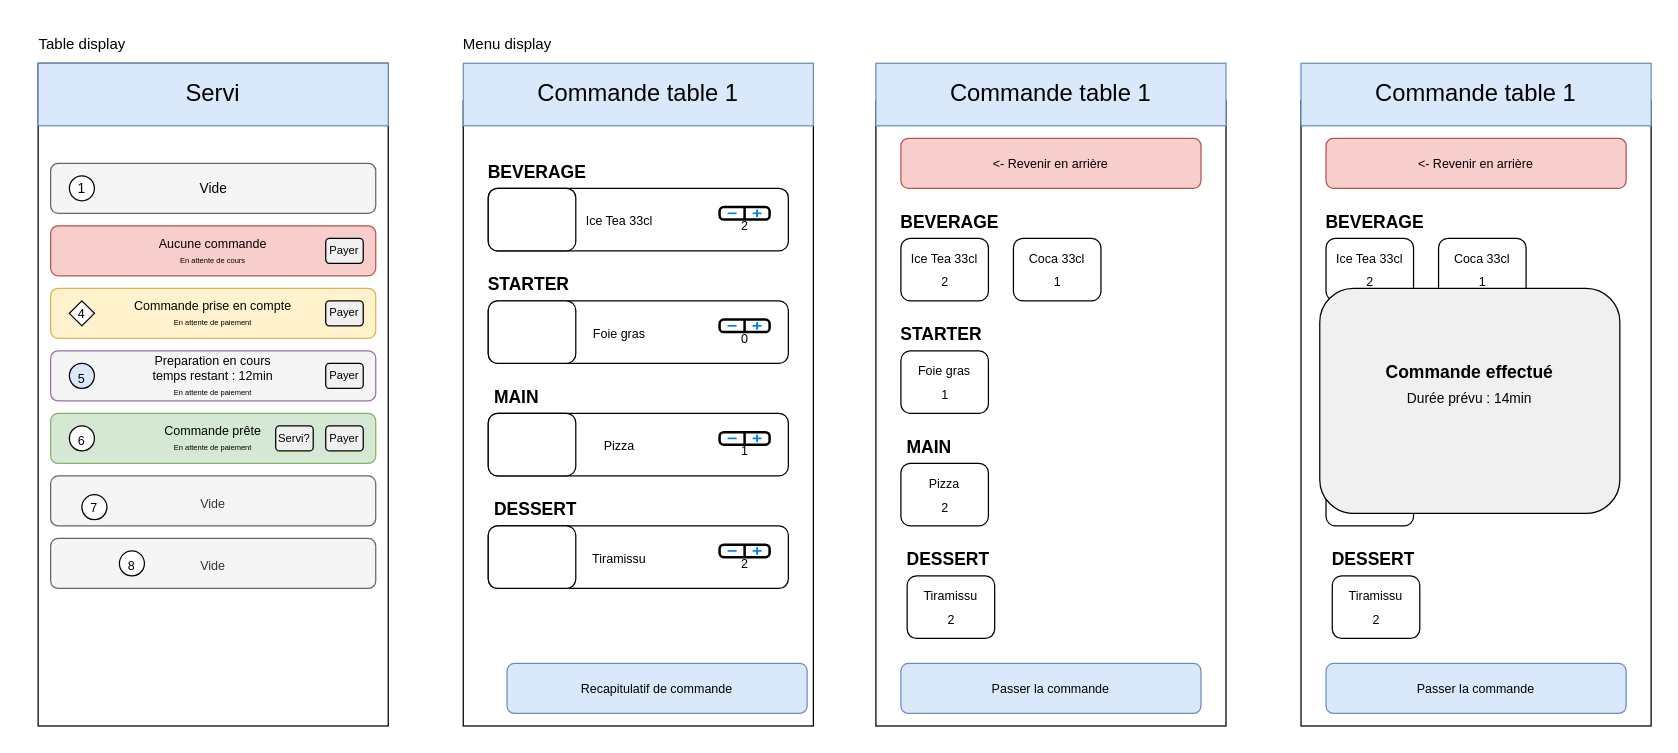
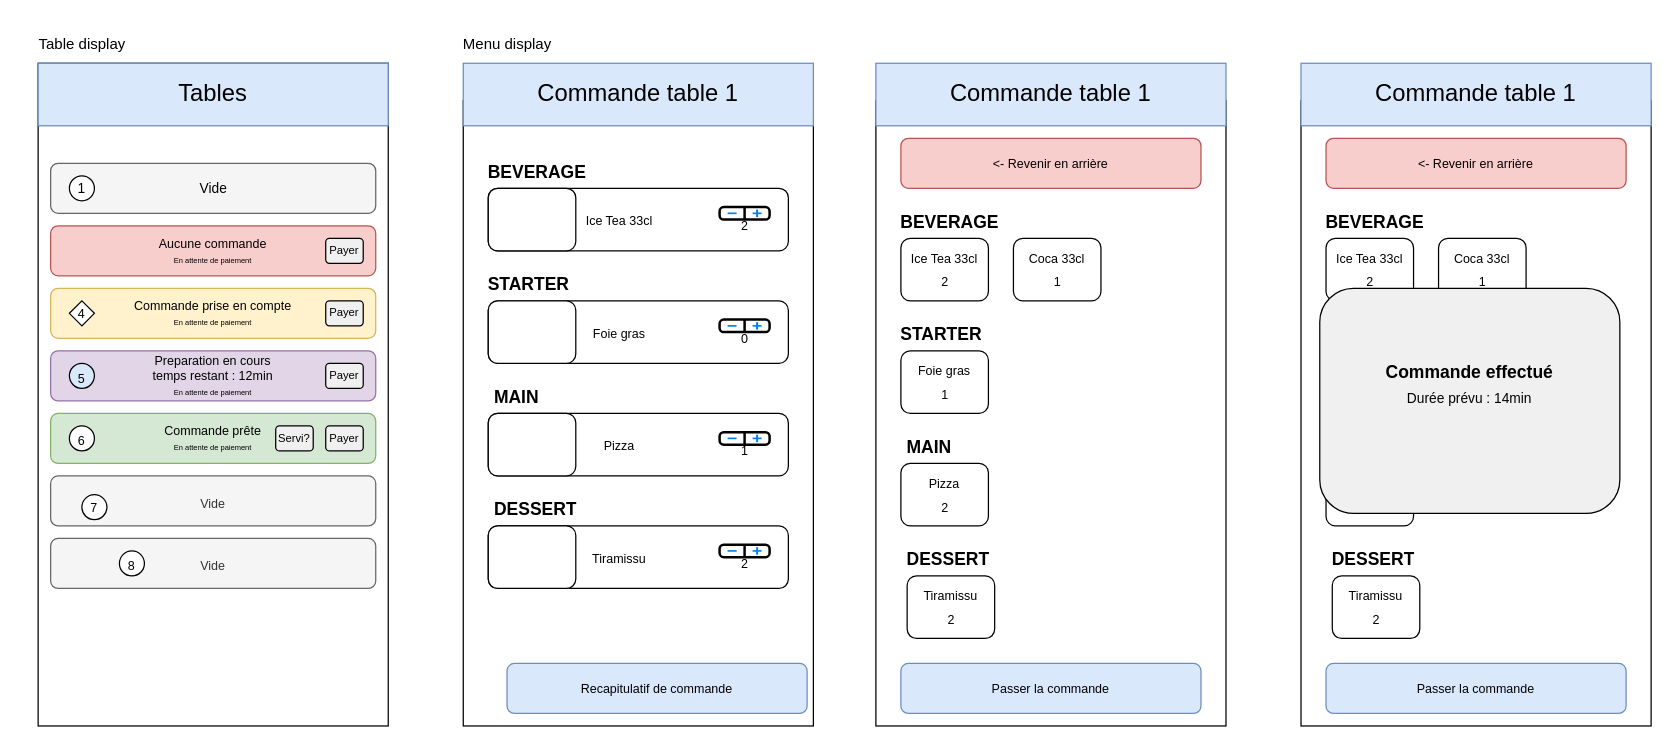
(213, 94) -> (213, 94)
(213, 251) -> (213, 251)
(213, 376) -> (213, 376)
